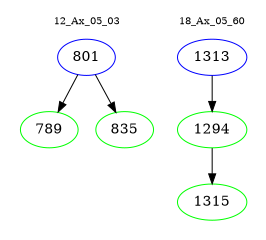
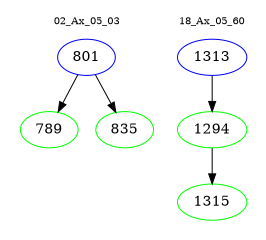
(87, 22) -> (87, 22)
